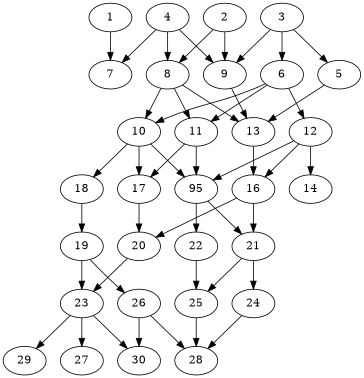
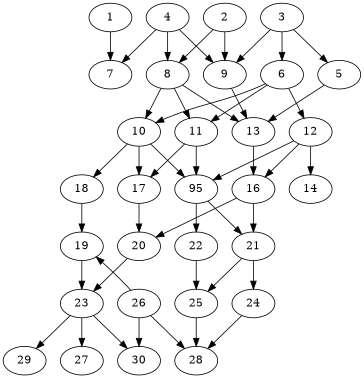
(104, 274) -> (117, 276)
